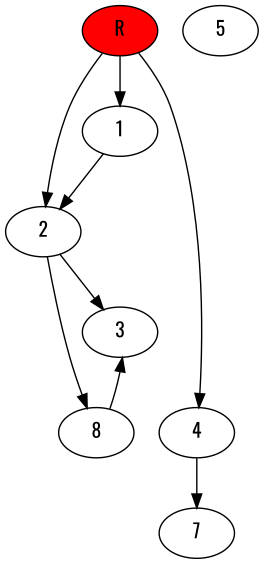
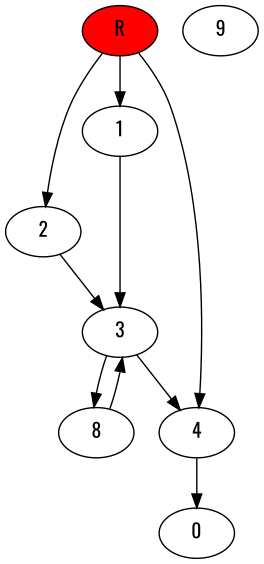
(221, 31) -> (221, 31)
(86, 176) -> (120, 225)
(62, 327) -> (101, 374)
none -> (154, 377)
(197, 533) -> (197, 533)
